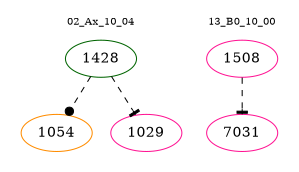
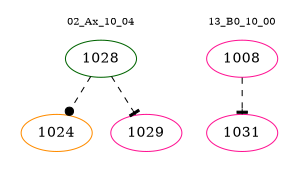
(101, 59) -> (101, 59)
(242, 59) -> (242, 59)
(57, 133) -> (57, 133)
(242, 133) -> (242, 133)
